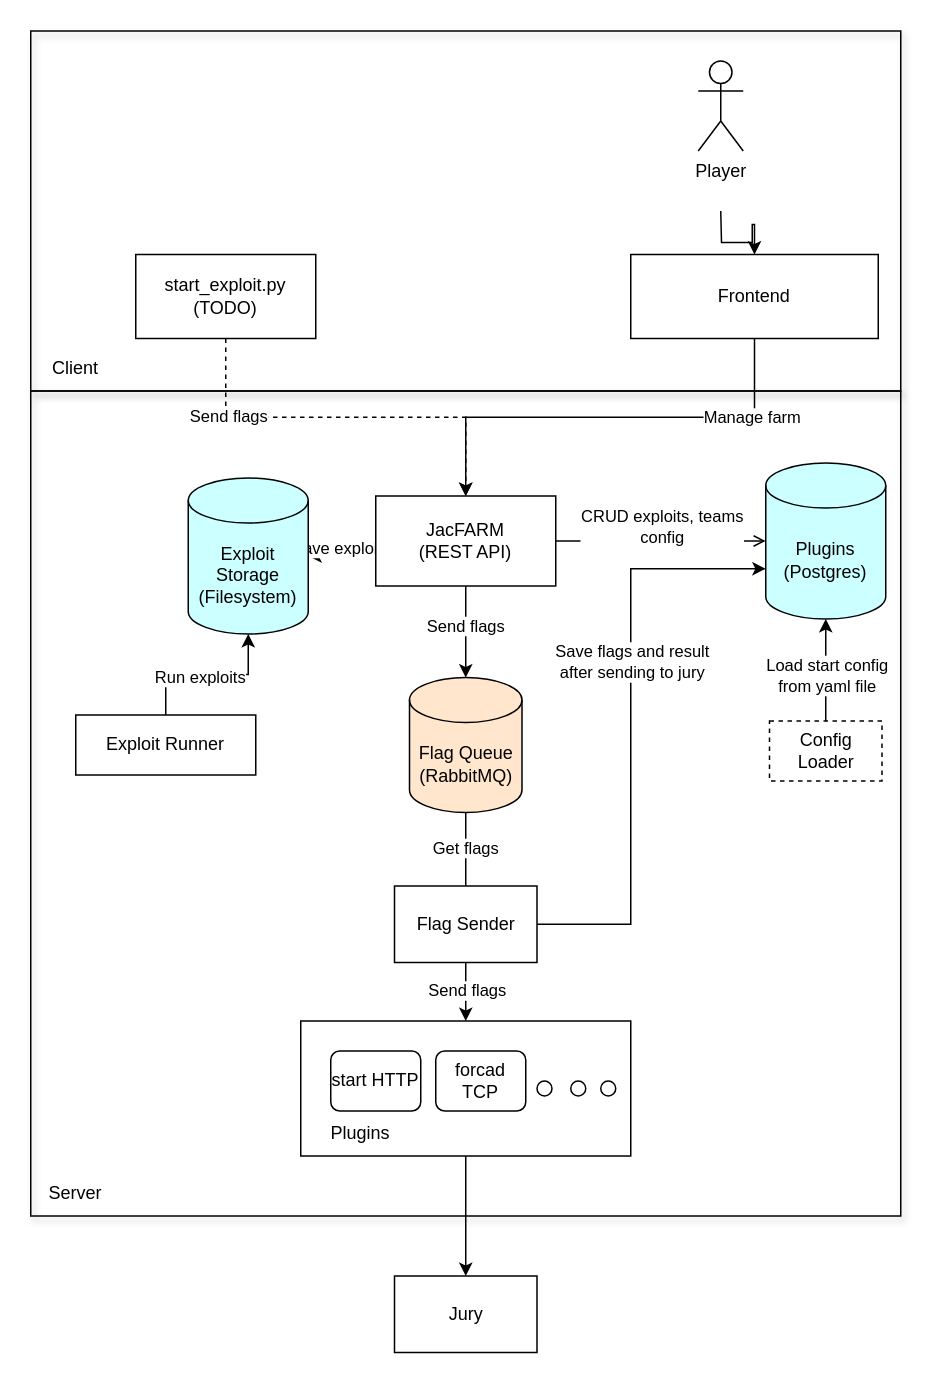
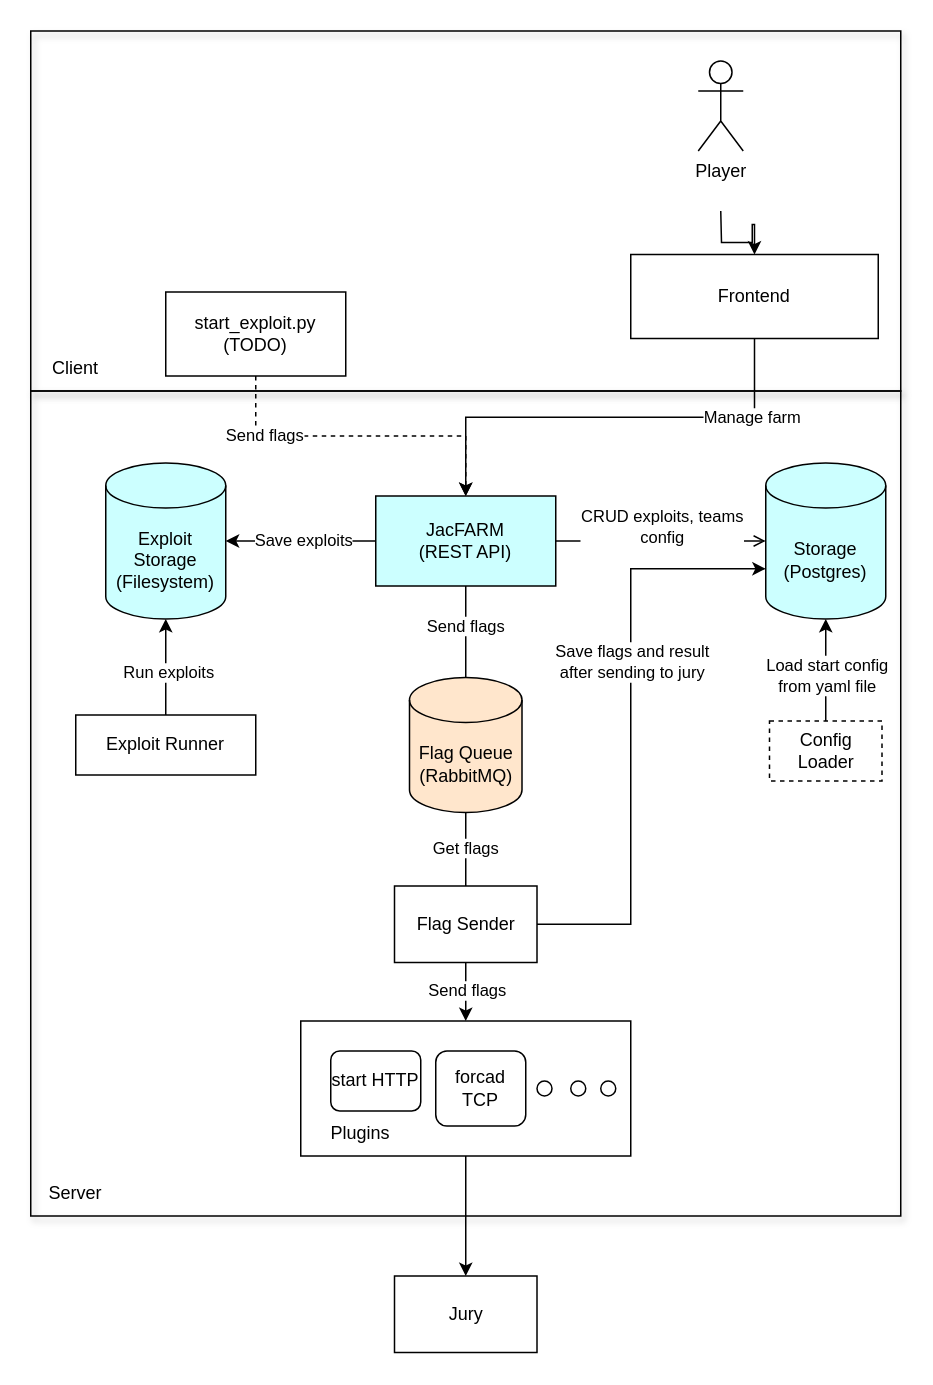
(226, 296) -> (256, 334)
(466, 541) -> (466, 541)
(248, 556) -> (166, 541)
(826, 560) -> (826, 560)
(466, 666) -> (466, 670)
(481, 1081) -> (481, 1088)
